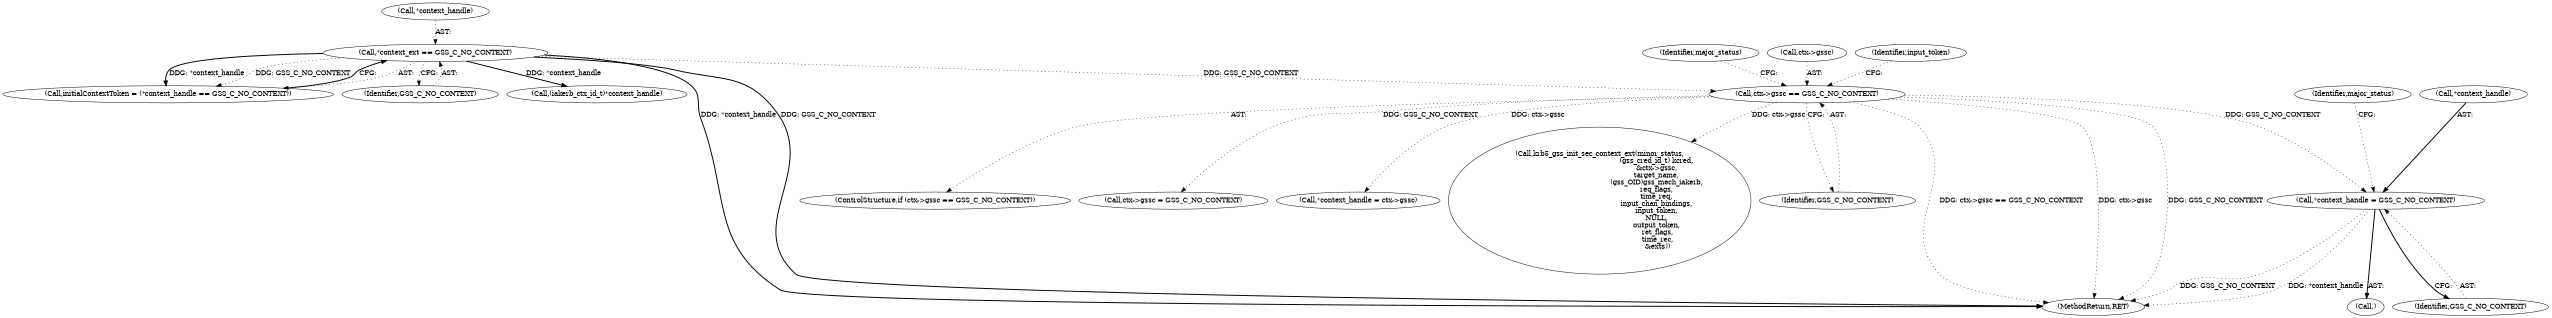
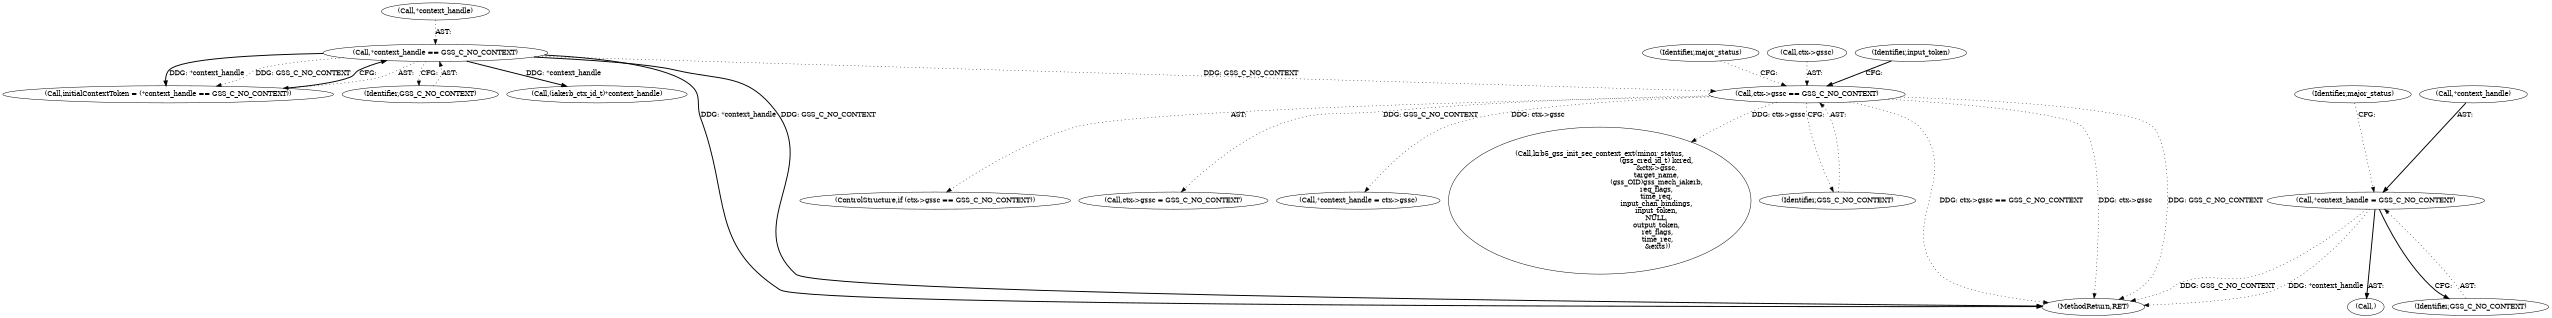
(435, 53) -> (435, 53)
(1862, 73) -> (1862, 73)
(2143, 106) -> none
